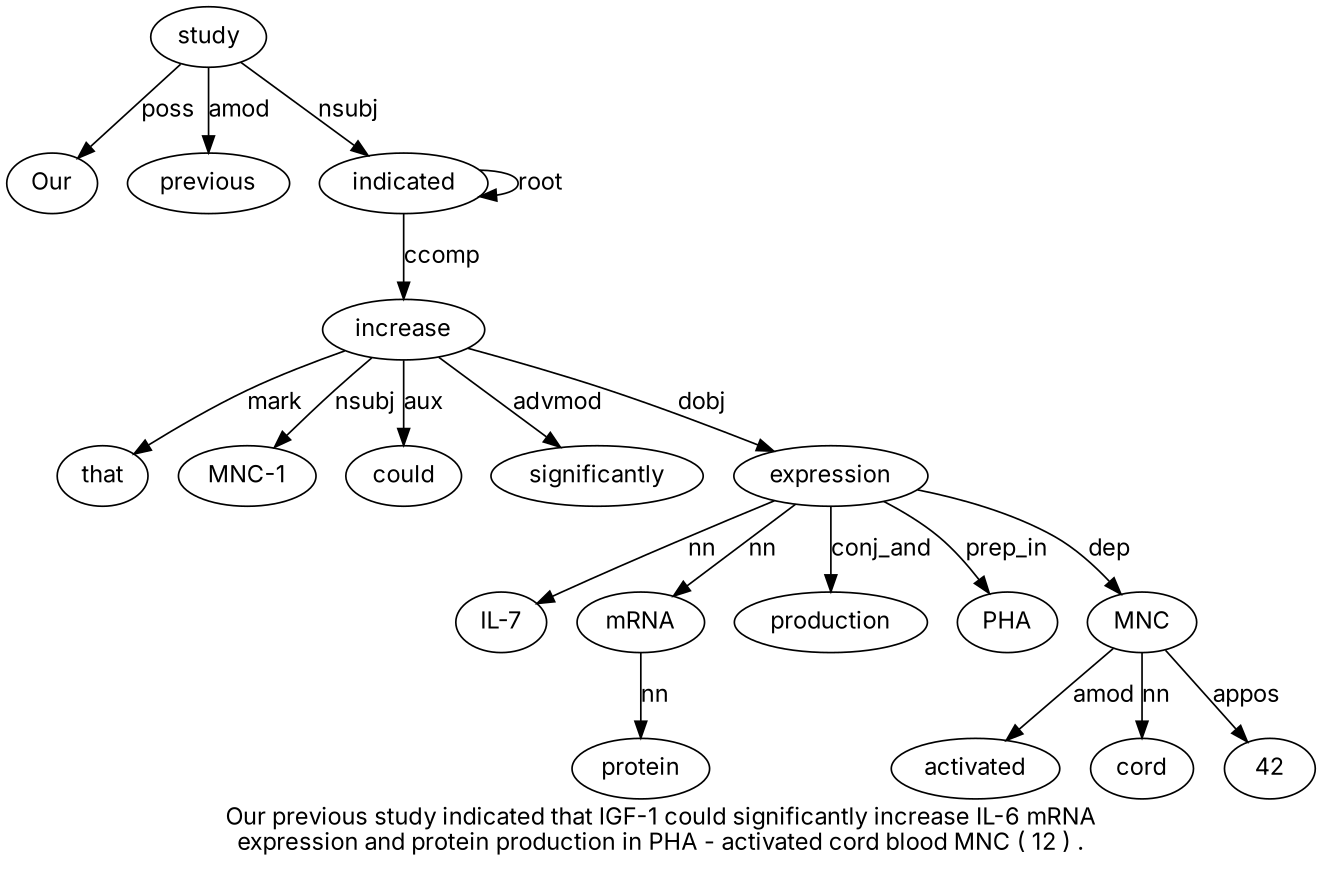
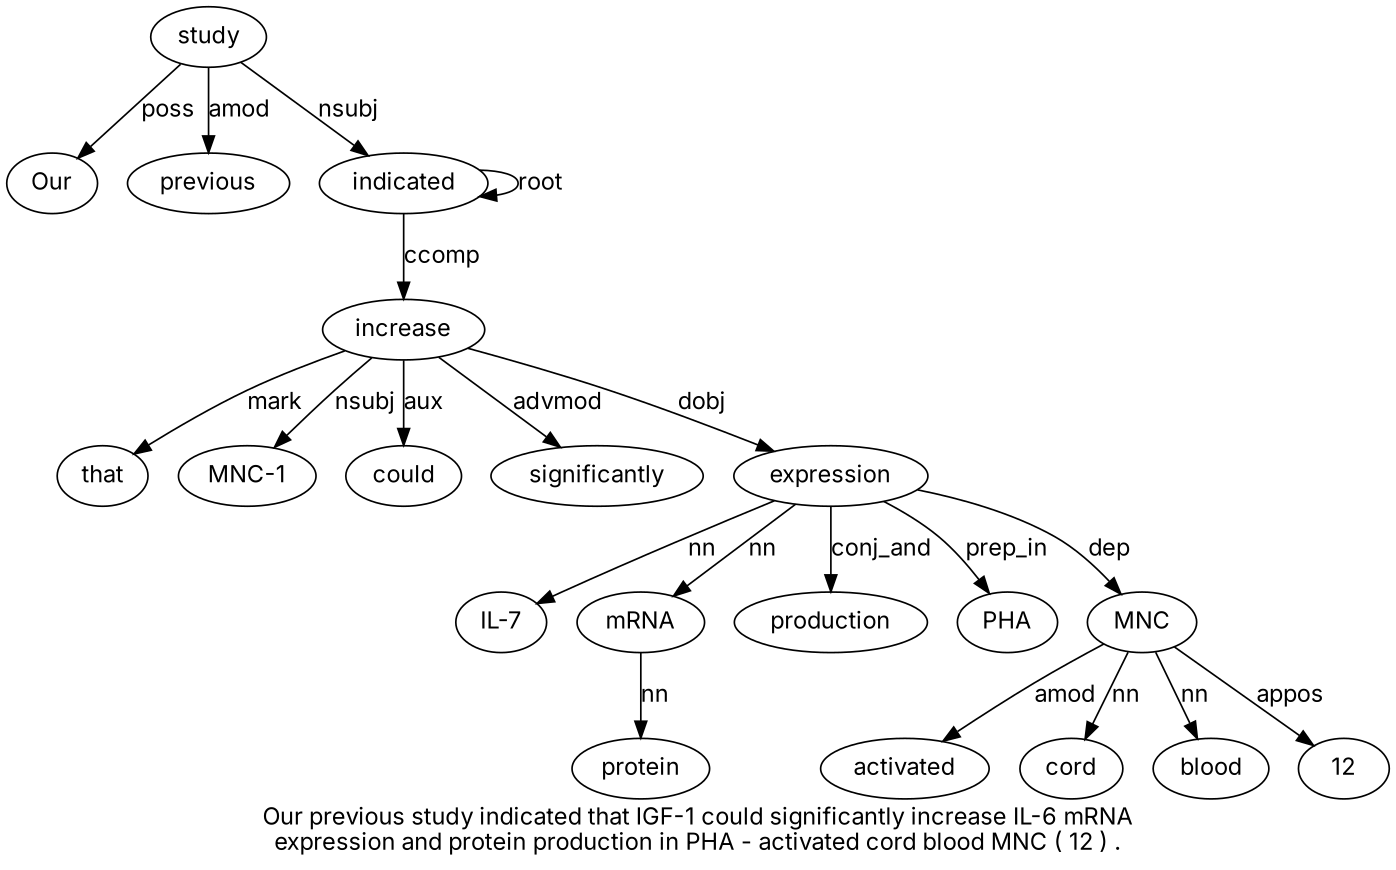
none -> (1211, 769)
(1270, 769) -> (1344, 769)
